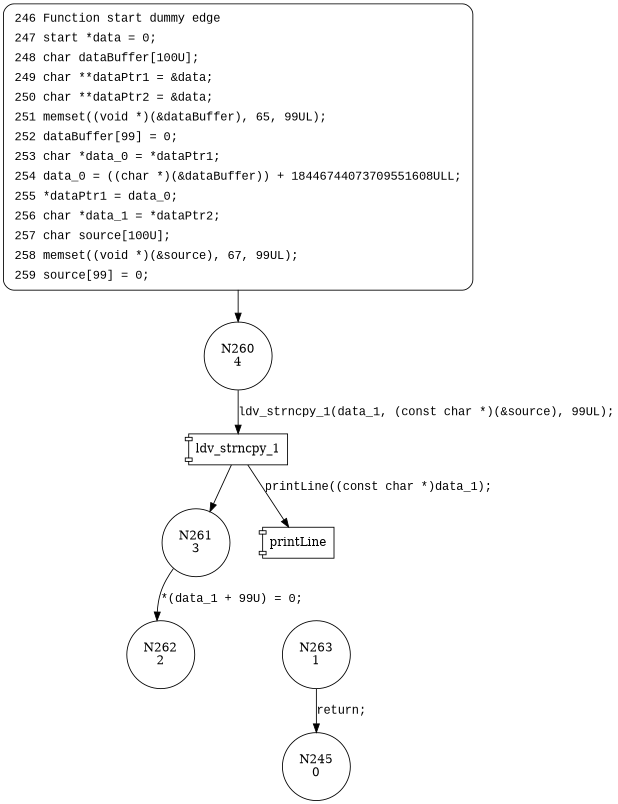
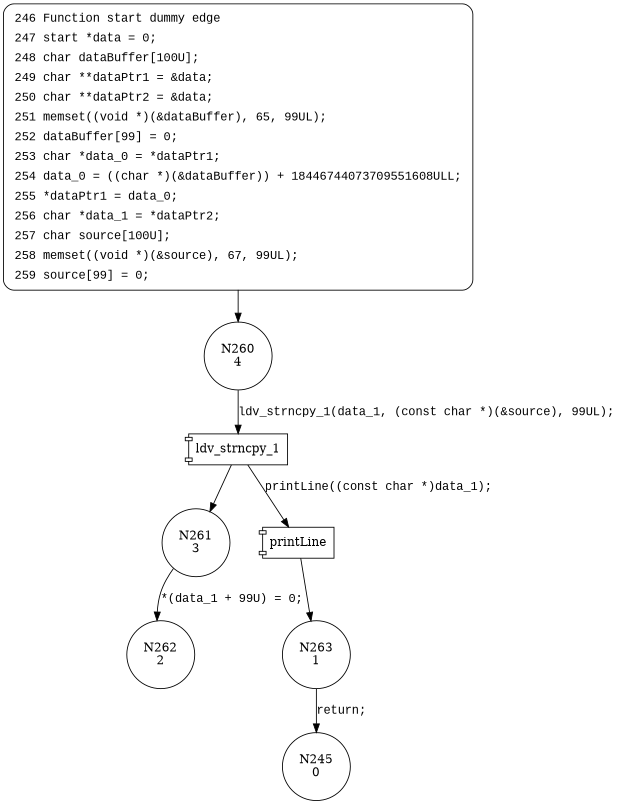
none -> (305, 585)
